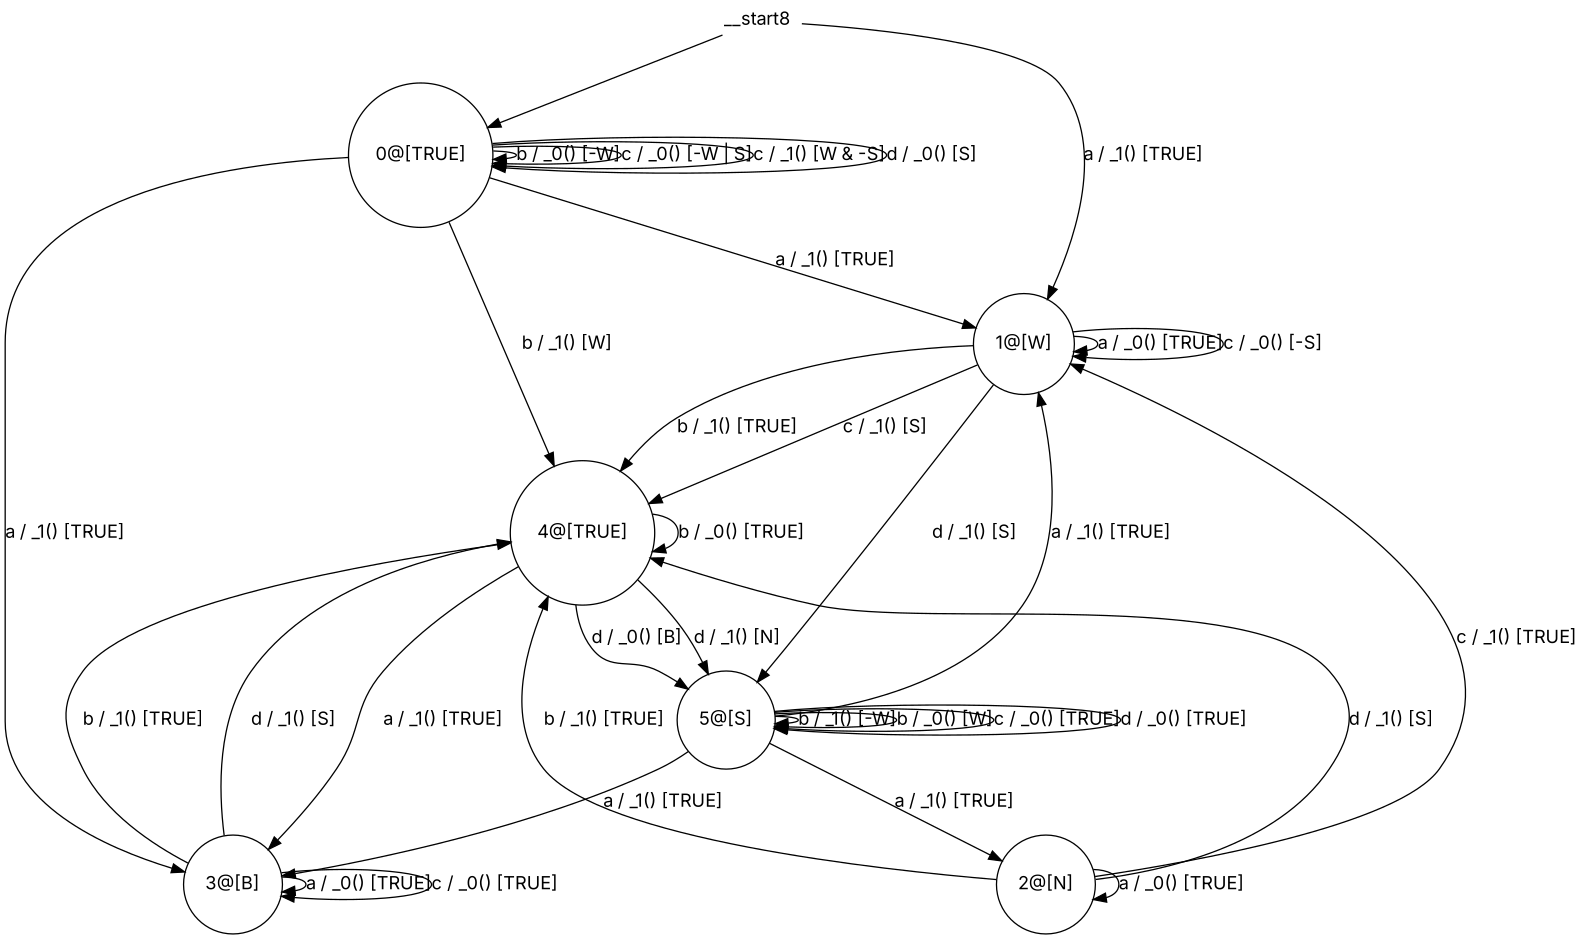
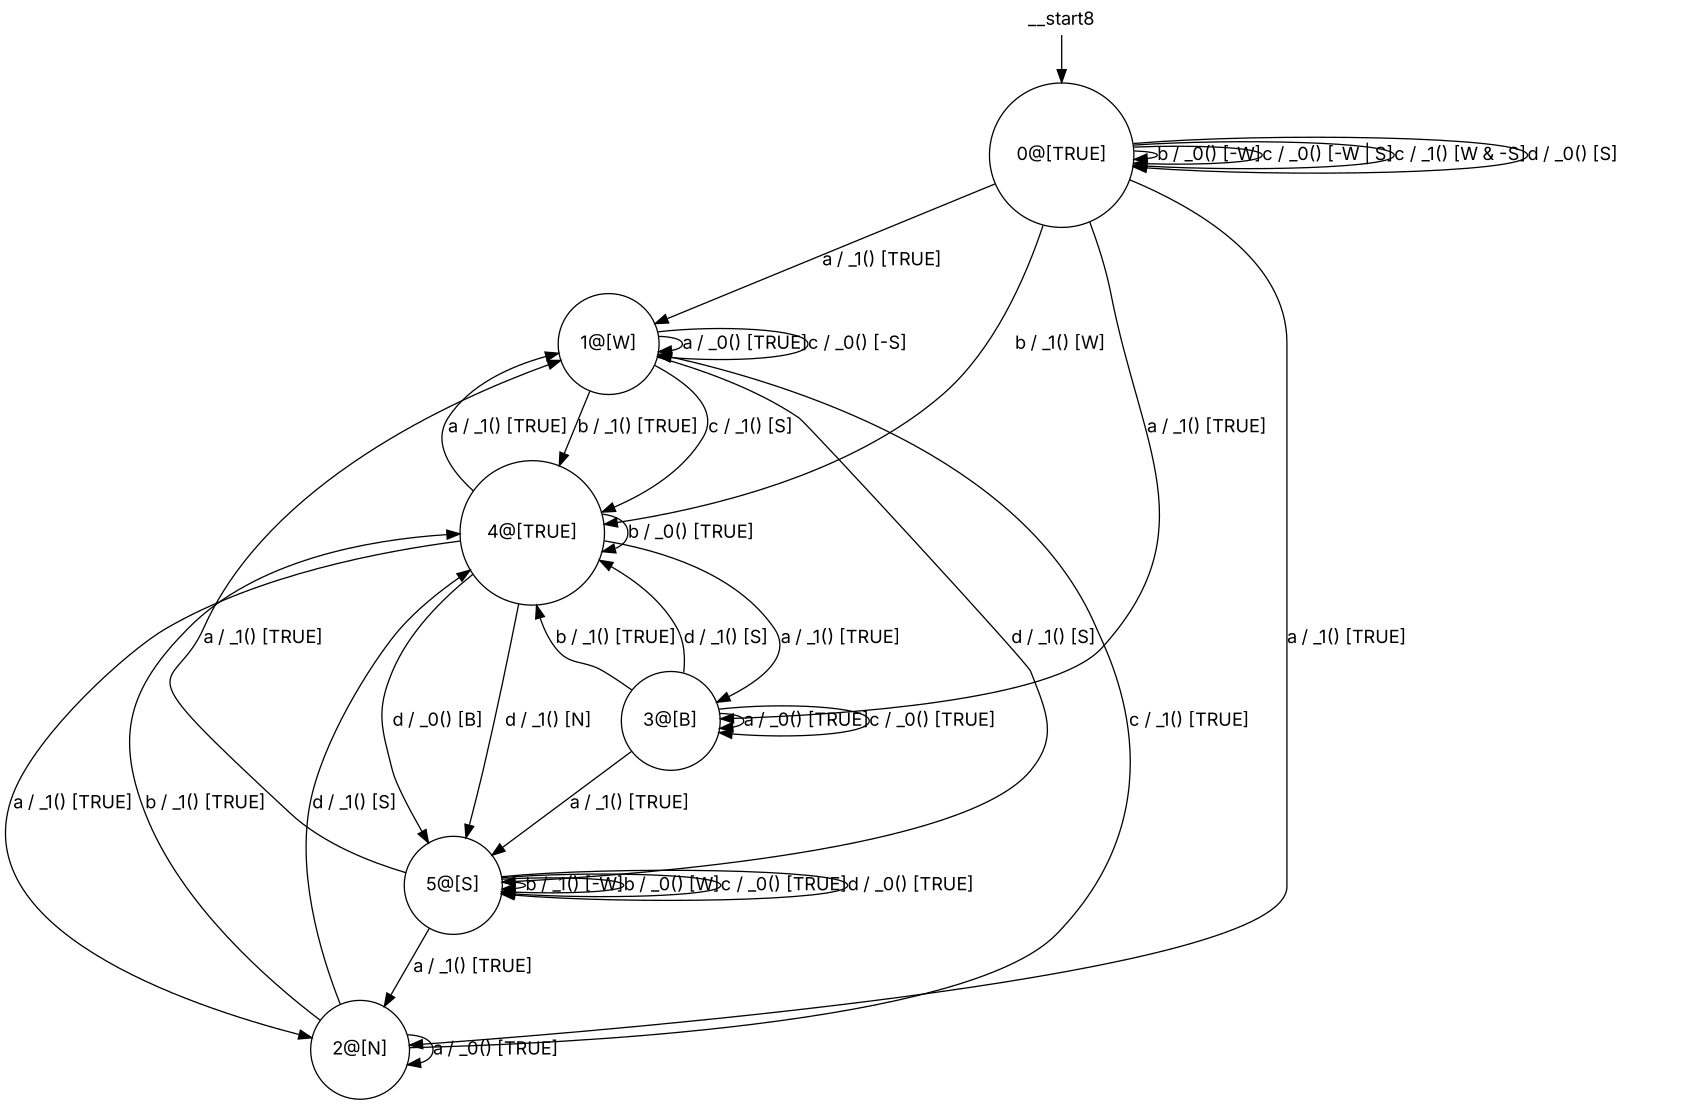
(1038, 68) -> (449, 417)
none -> (44, 743)
(497, 828) -> (567, 799)
none -> (1248, 922)
